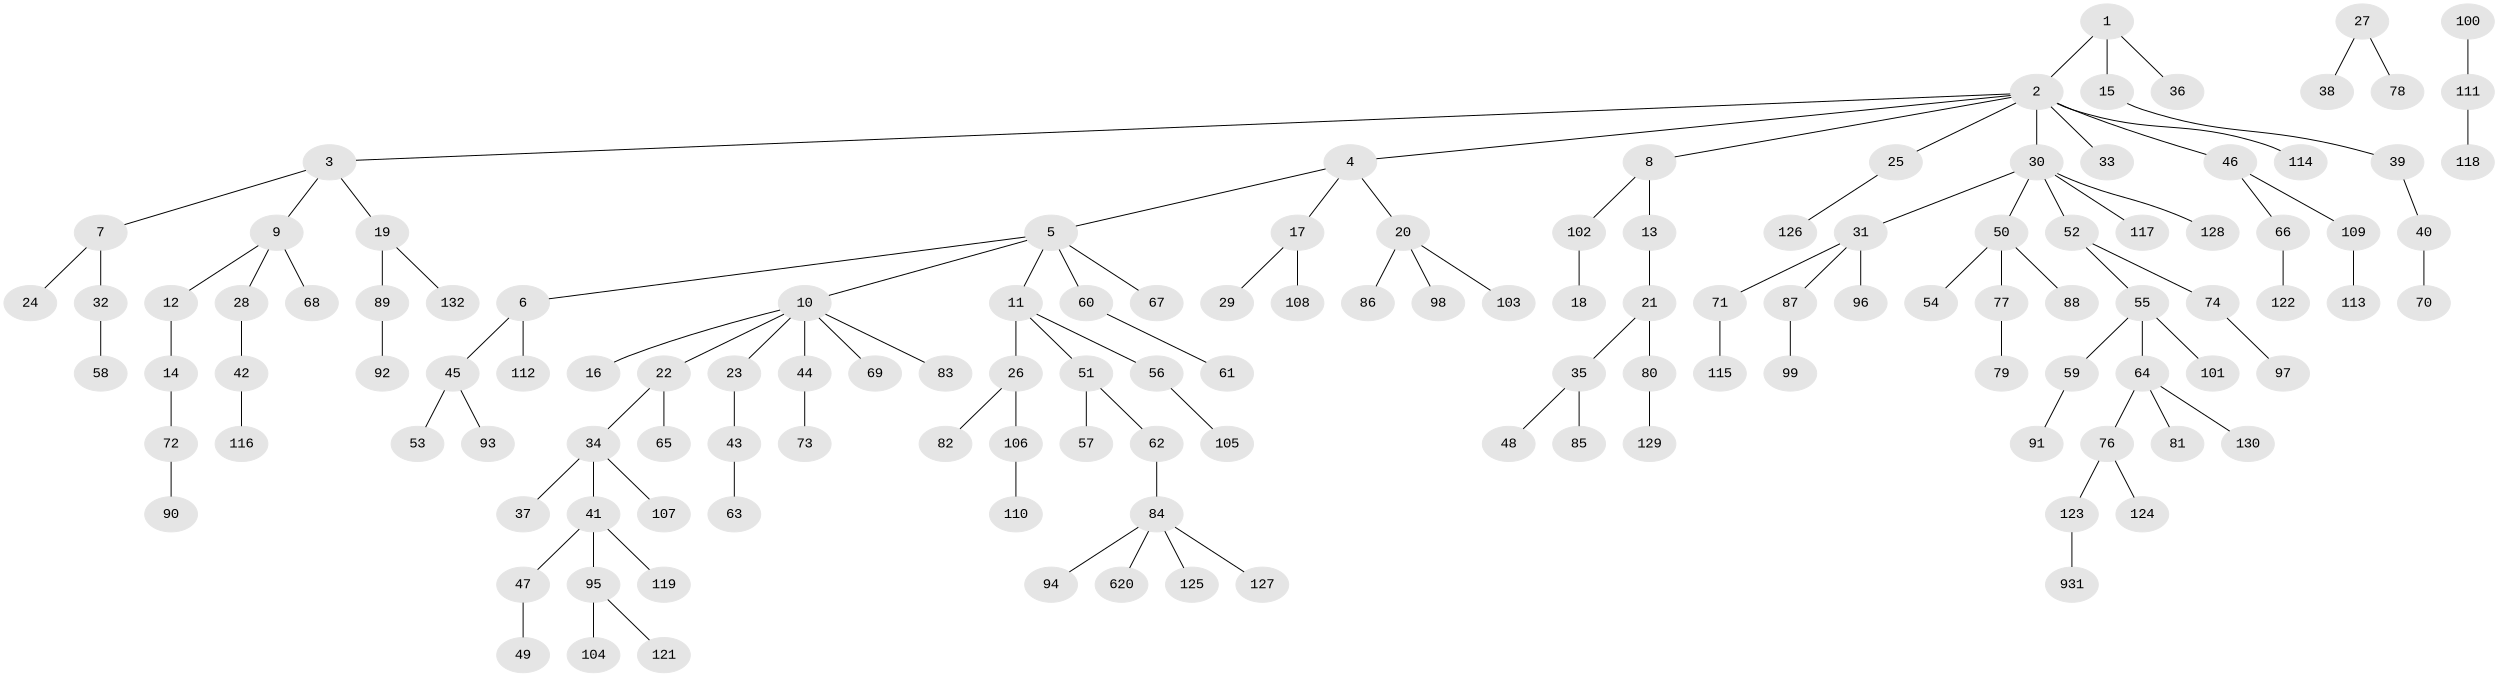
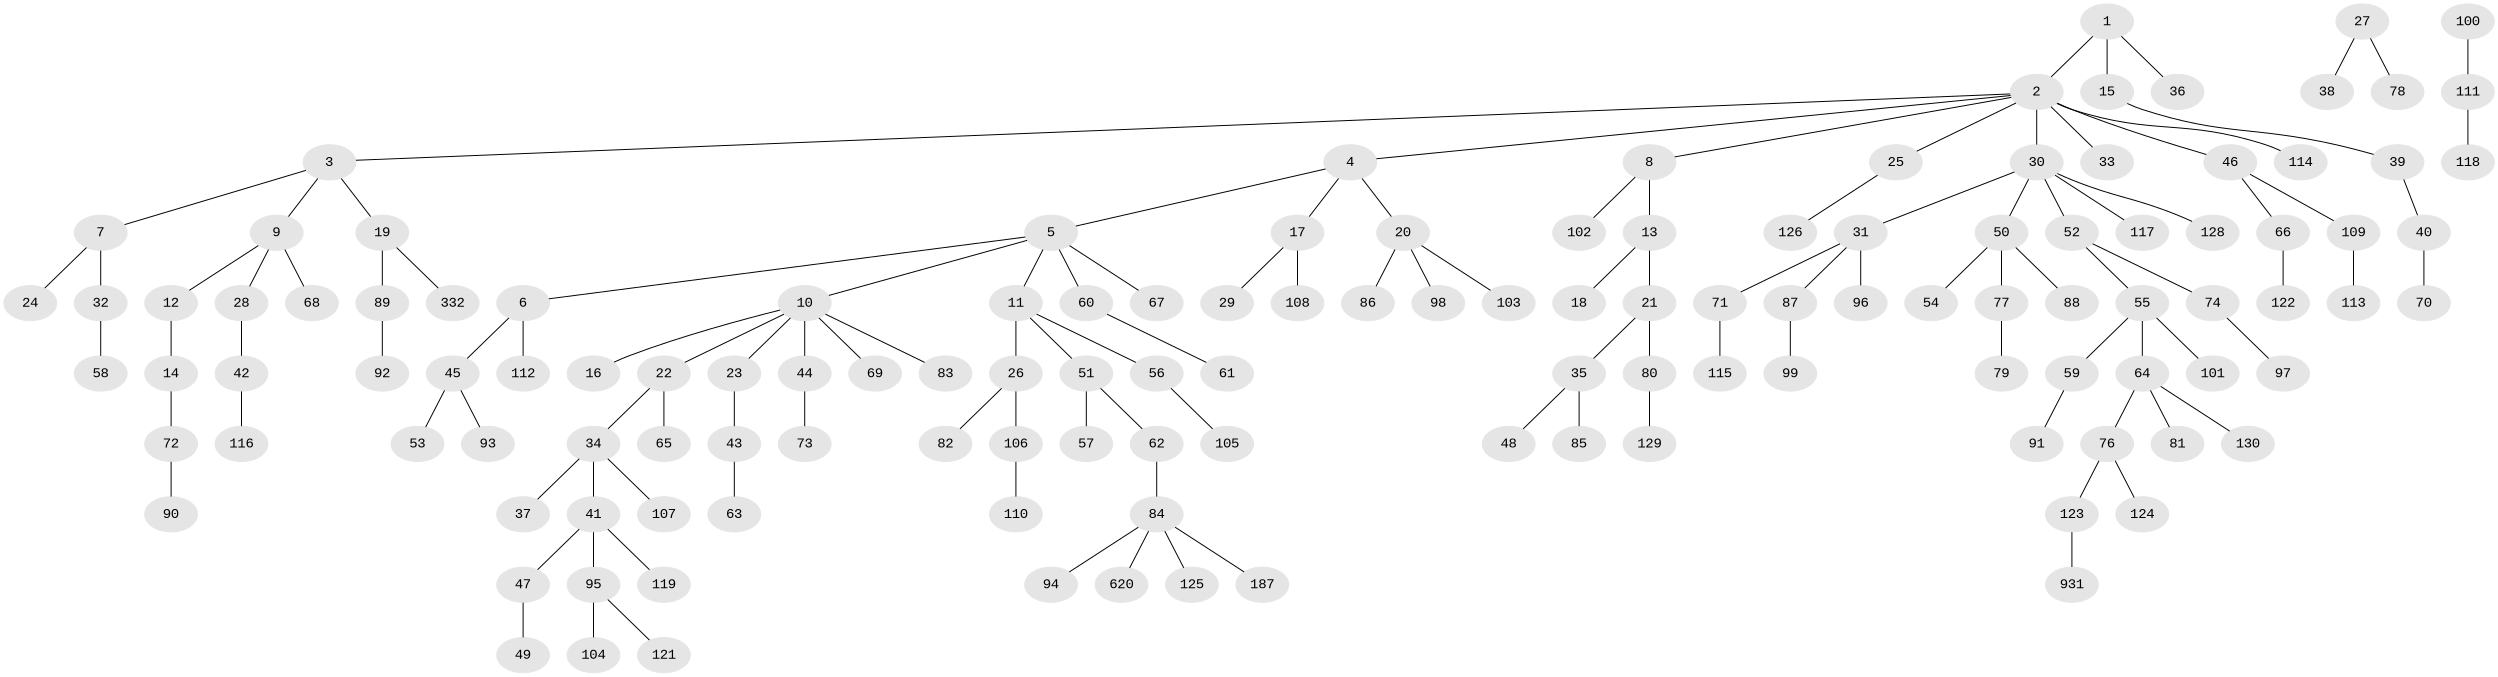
(1579, 268) -> (1614, 268)
(453, 303) -> (453, 303)
(1262, 585) -> (1262, 585)
